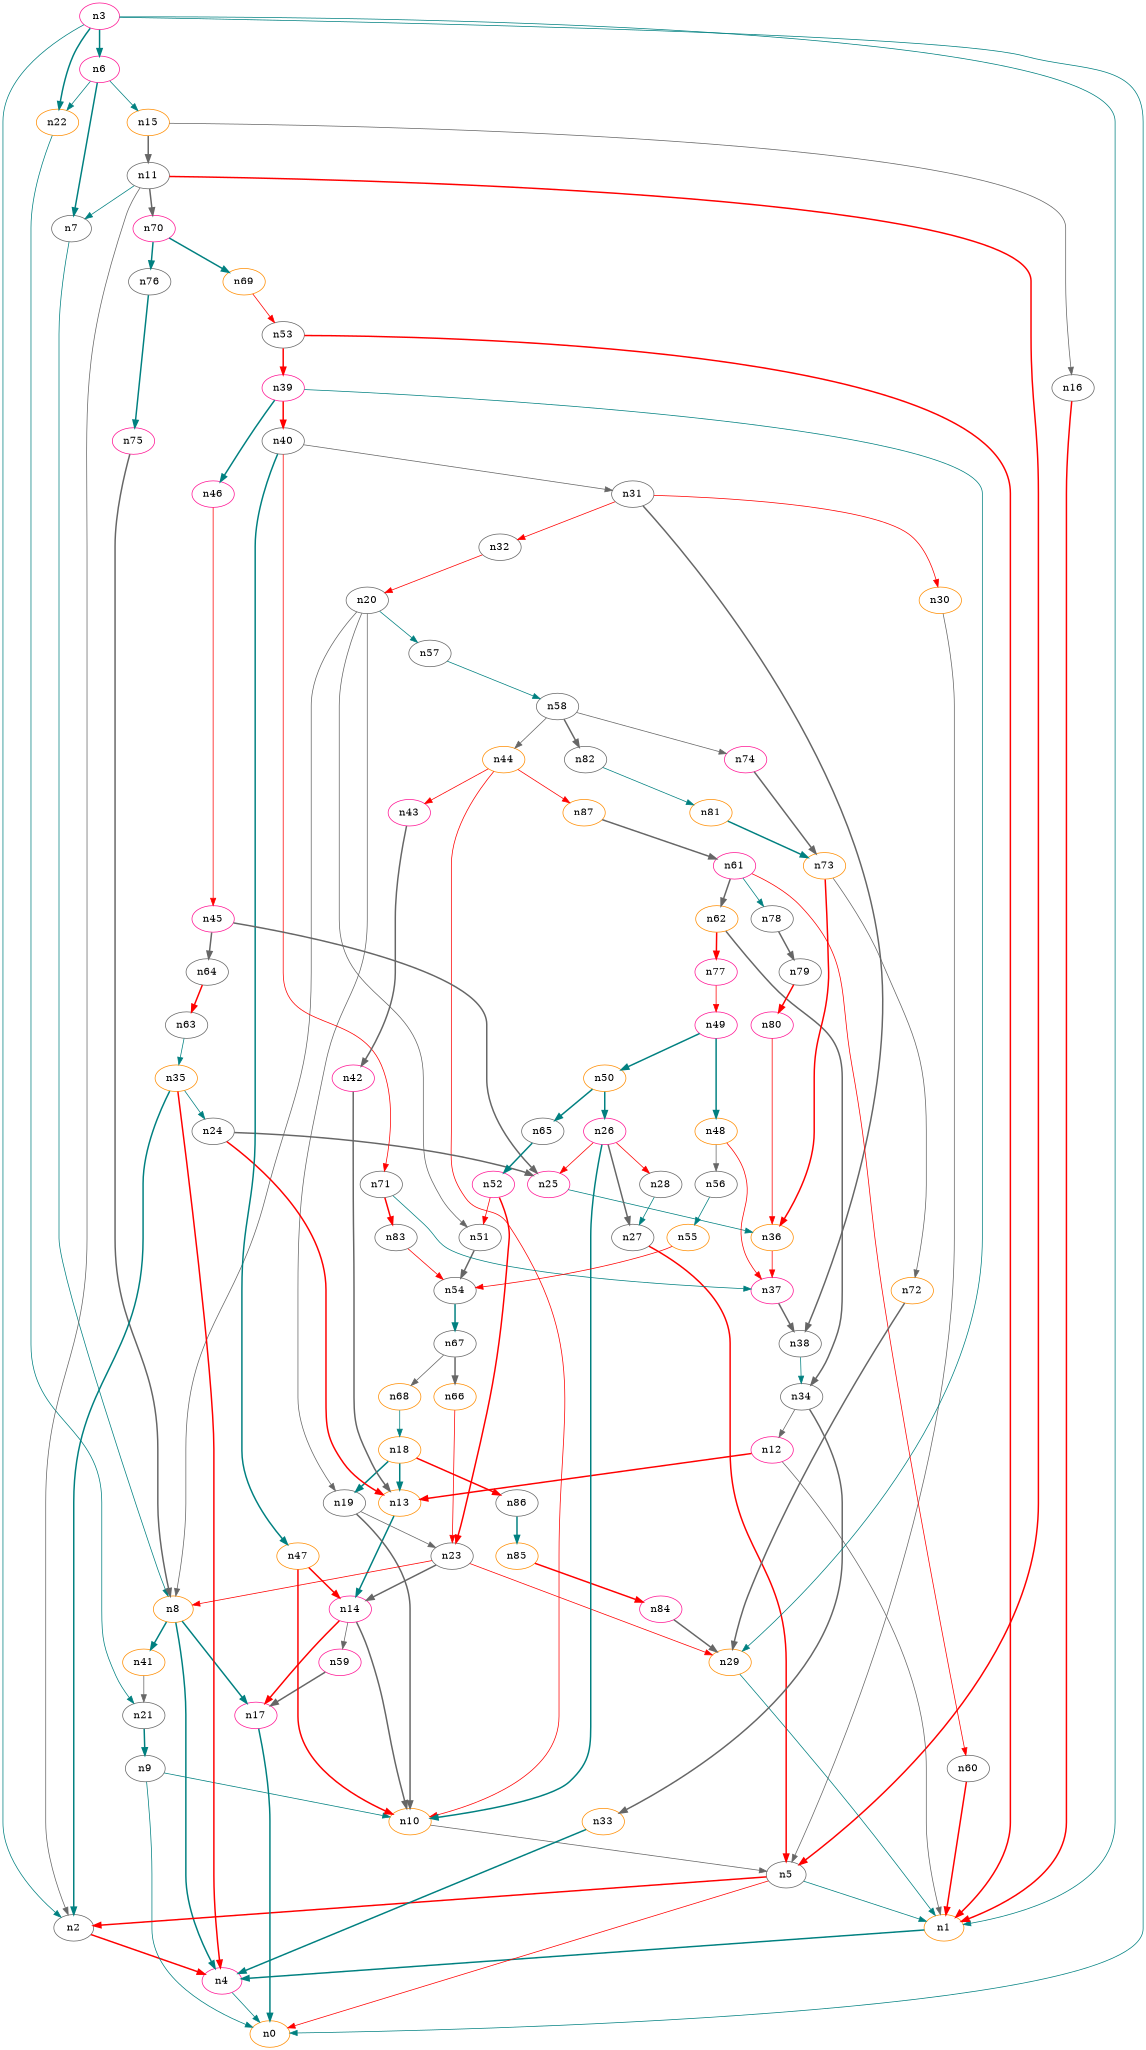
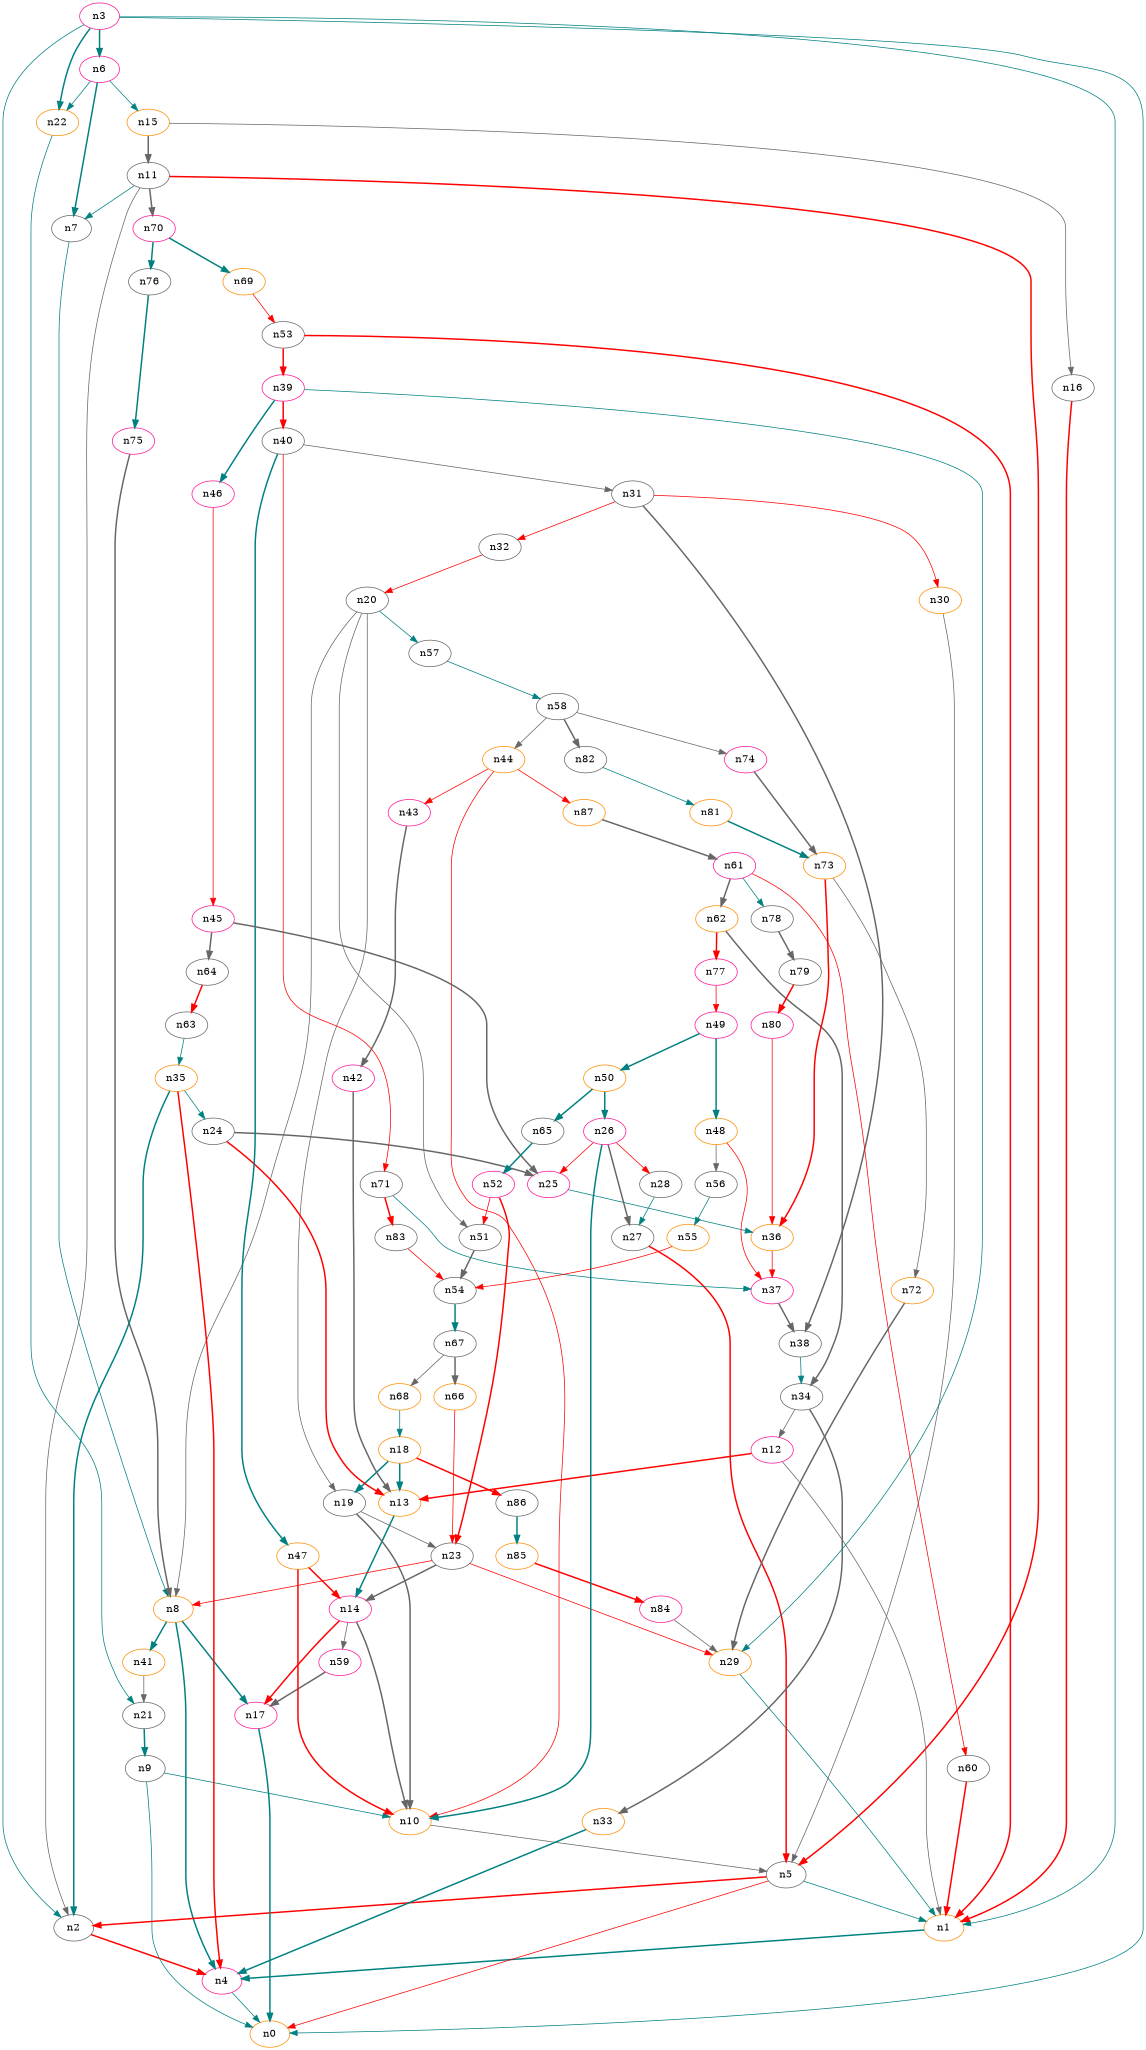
(692, 1633) -> (692, 1633)
